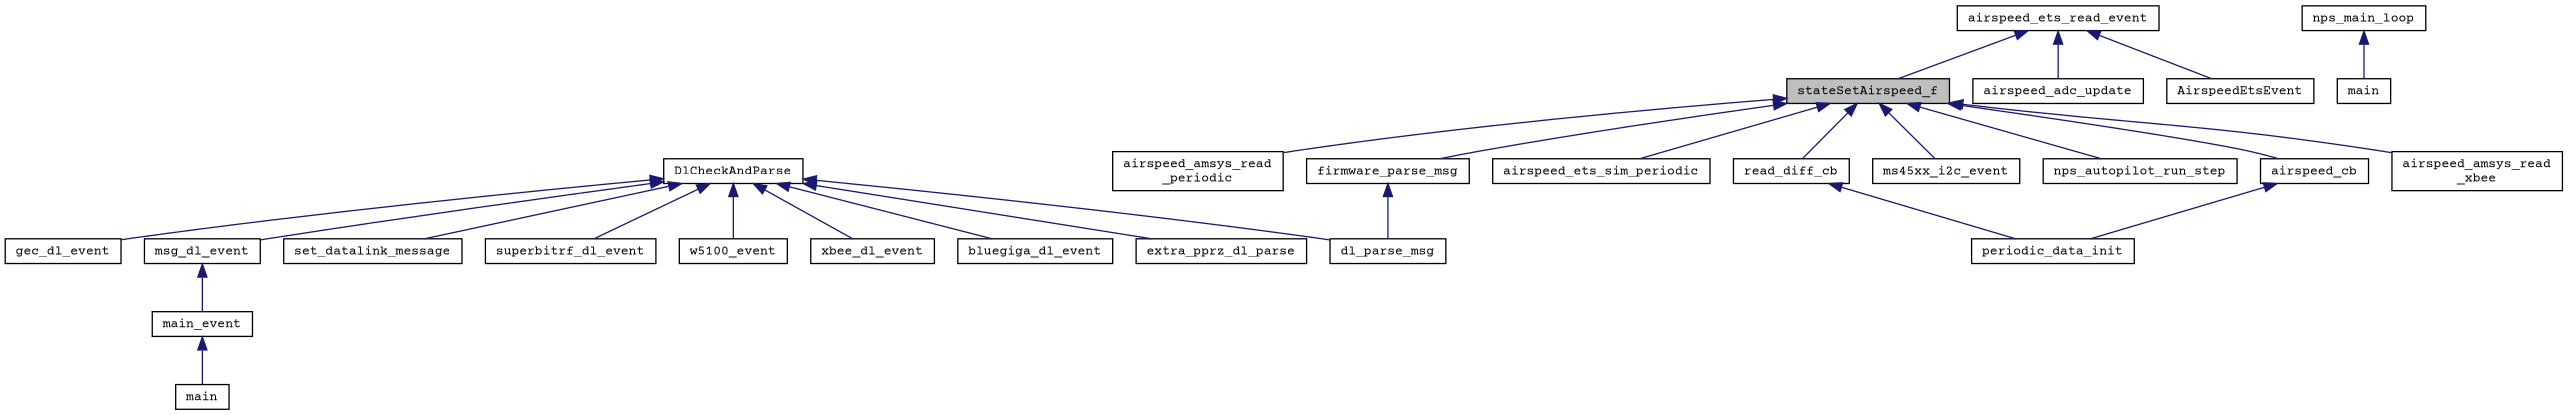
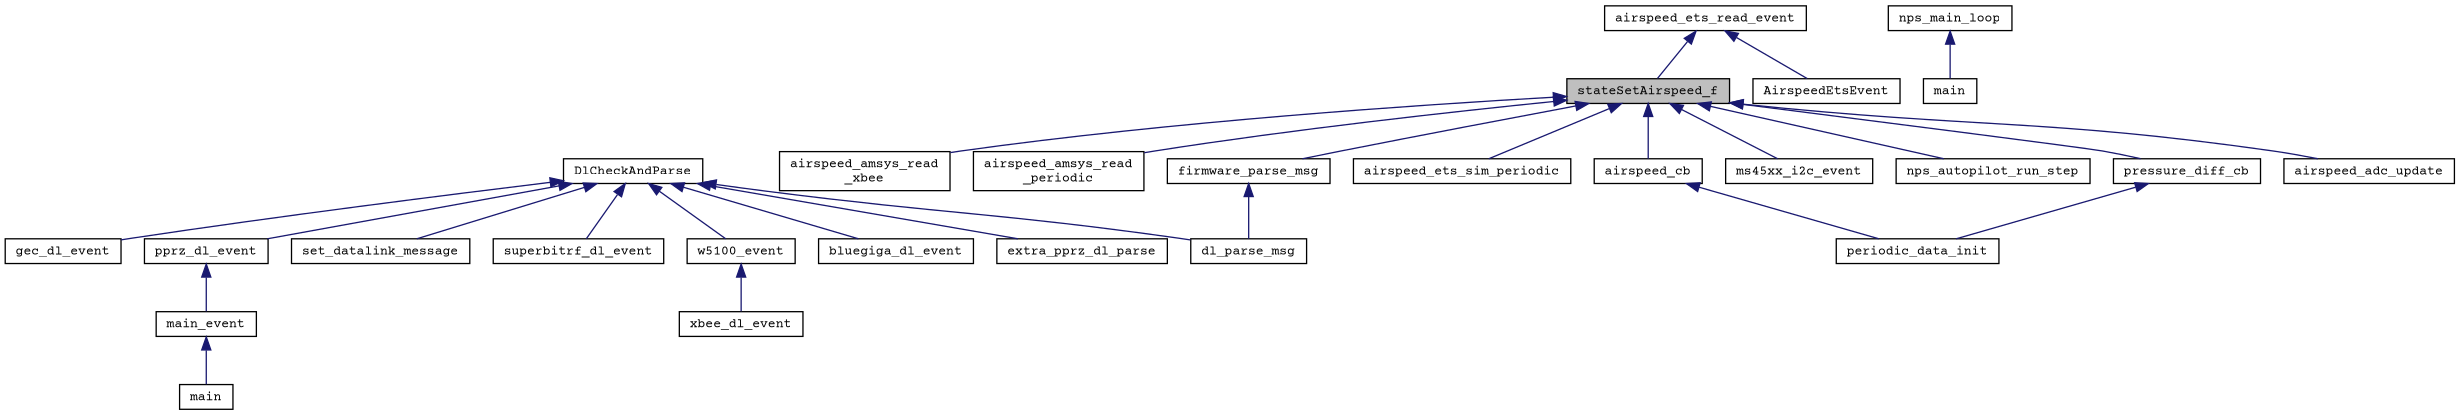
(2058, 61) -> (2031, 126)
(1791, 171) -> (2187, 171)
(809, 214) -> (741, 294)
(202, 251) -> (206, 251)
